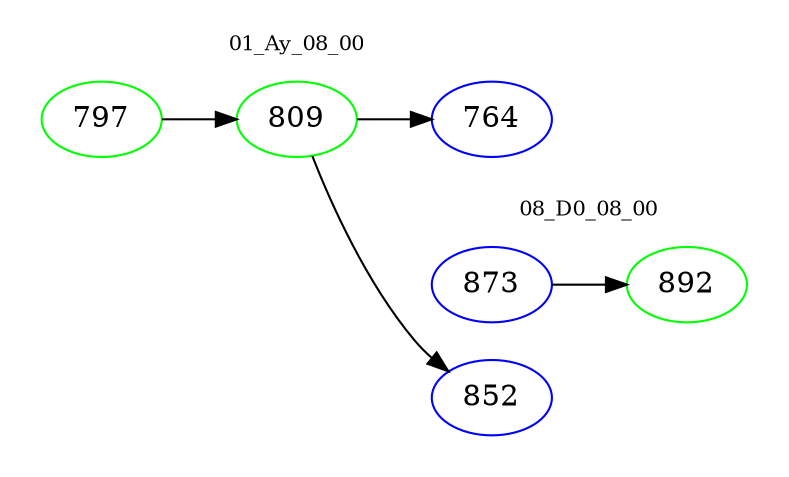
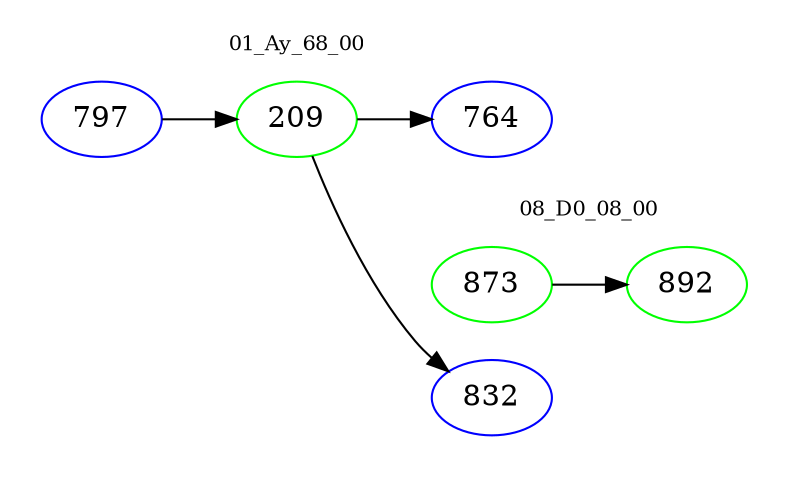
(297, 45) -> (297, 45)
(102, 119) -> (102, 119)
(297, 119) -> (297, 119)
(492, 285) -> (492, 285)
(492, 398) -> (492, 398)
